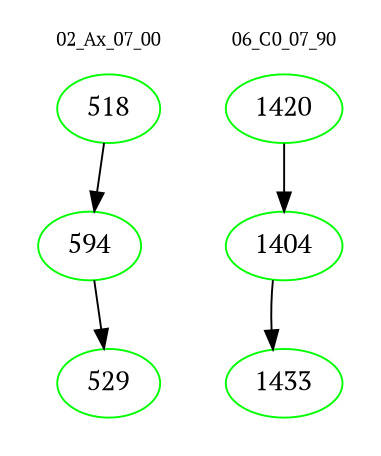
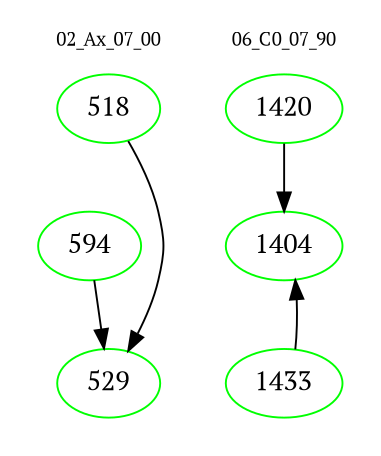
(101, 167) -> (163, 236)
(271, 305) -> (297, 325)
